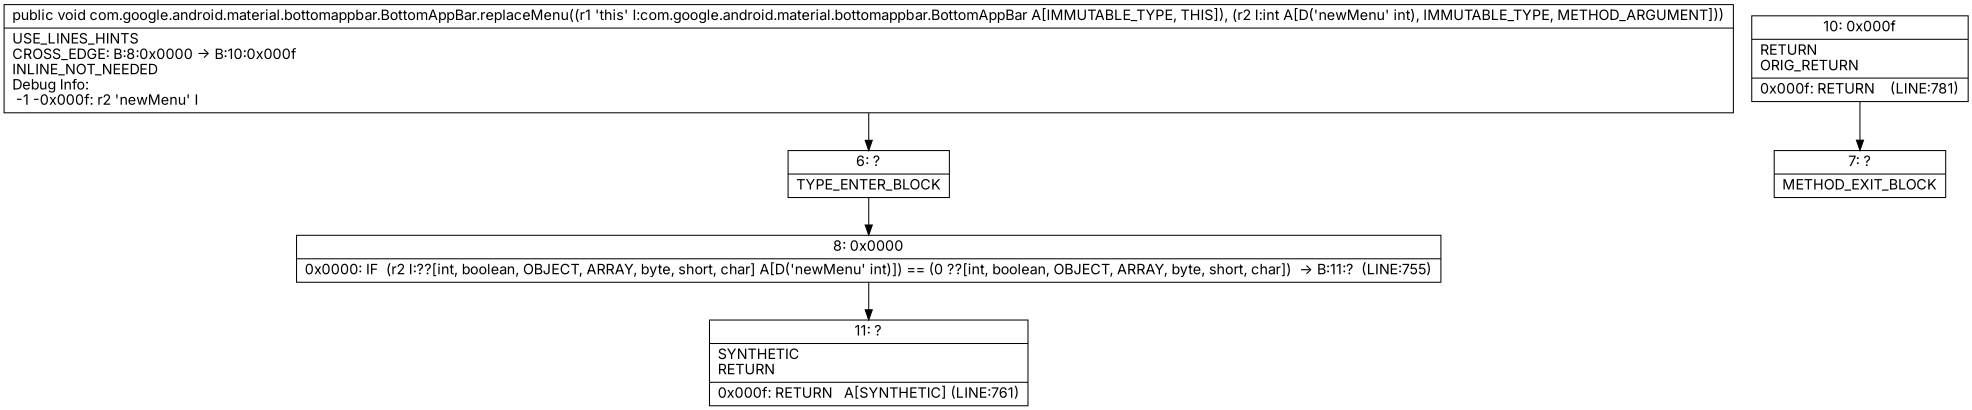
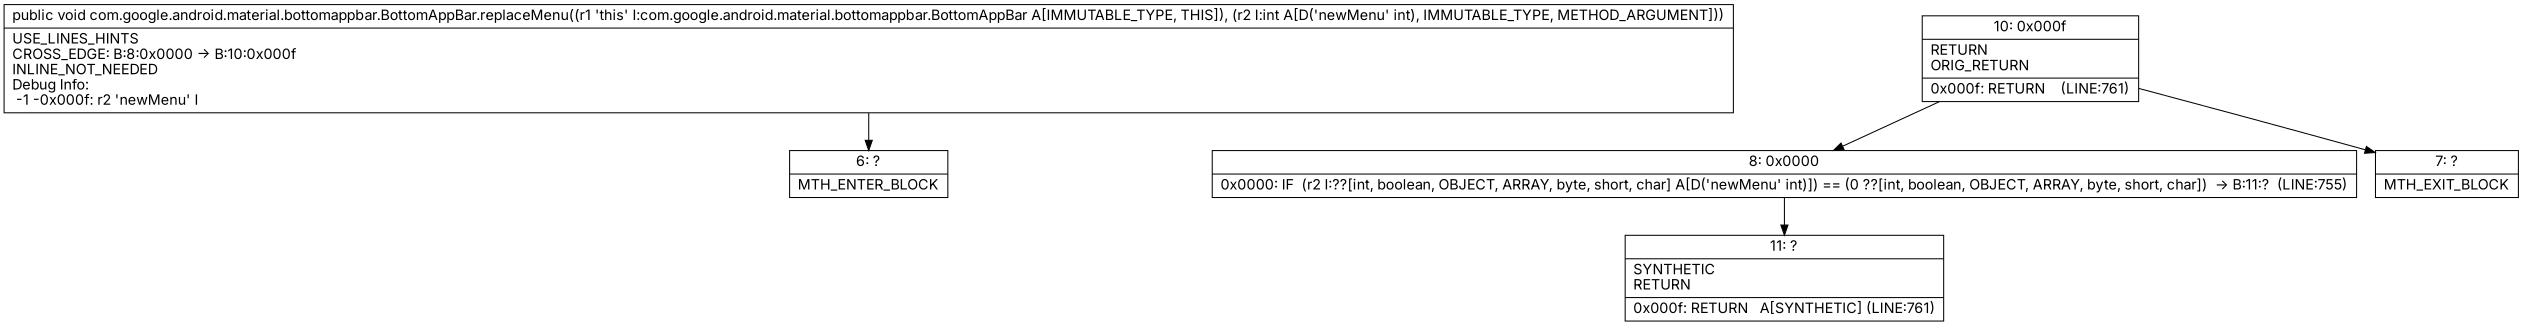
(1860, 89) -> (2030, 89)
(869, 185) -> (869, 185)
(1860, 185) -> (2447, 185)
(869, 211) -> (1891, 124)
